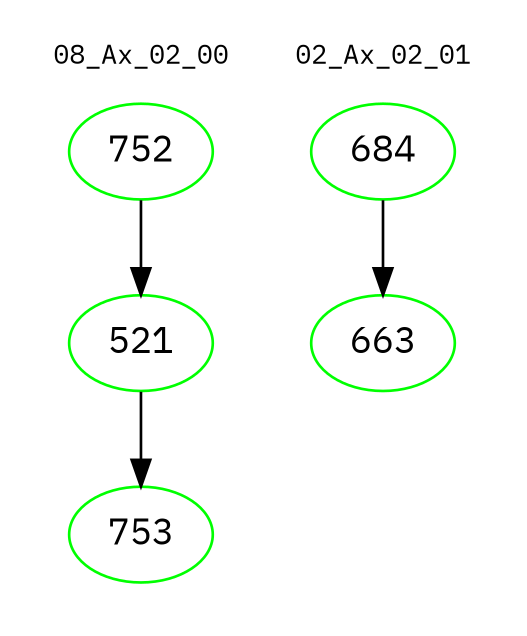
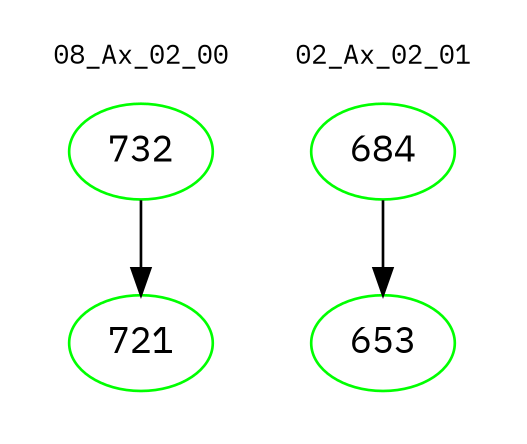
(141, 152) -> (141, 152)
(141, 343) -> (141, 343)
(383, 343) -> (383, 343)
(141, 535) -> none
